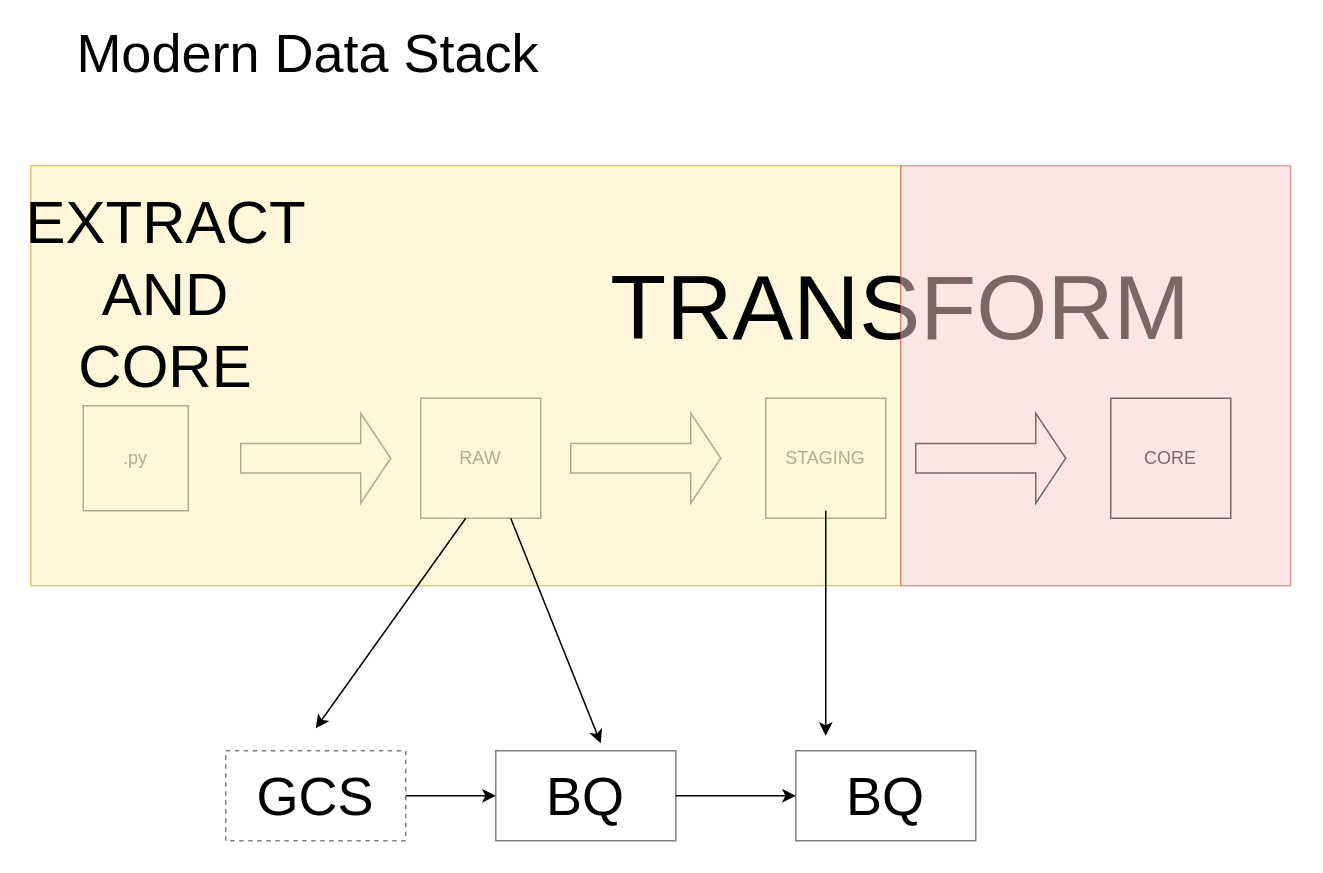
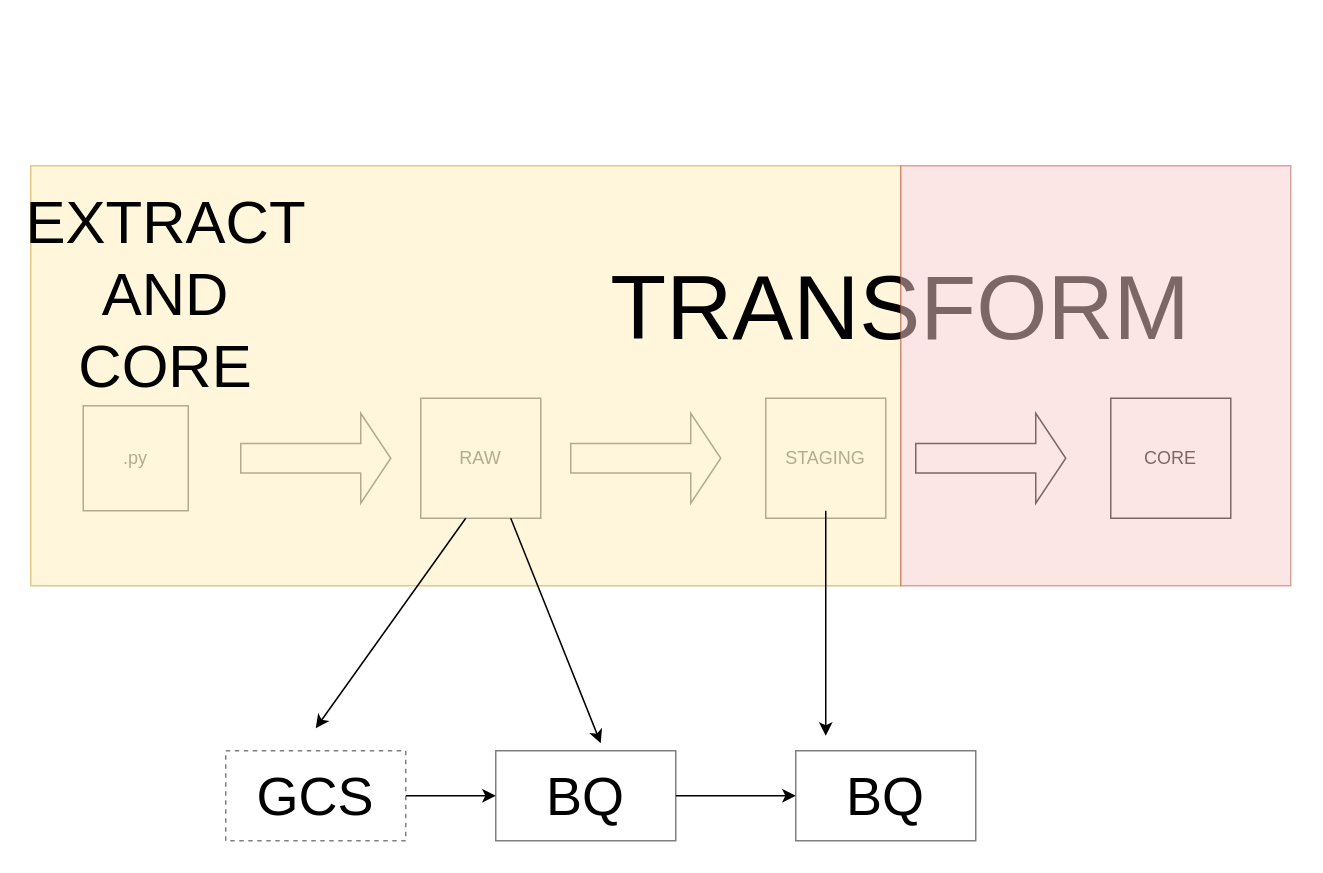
(308, 53) -> none
